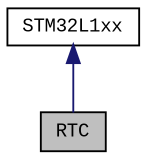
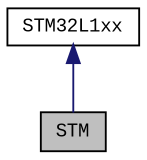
(73, 132) -> (73, 132)
